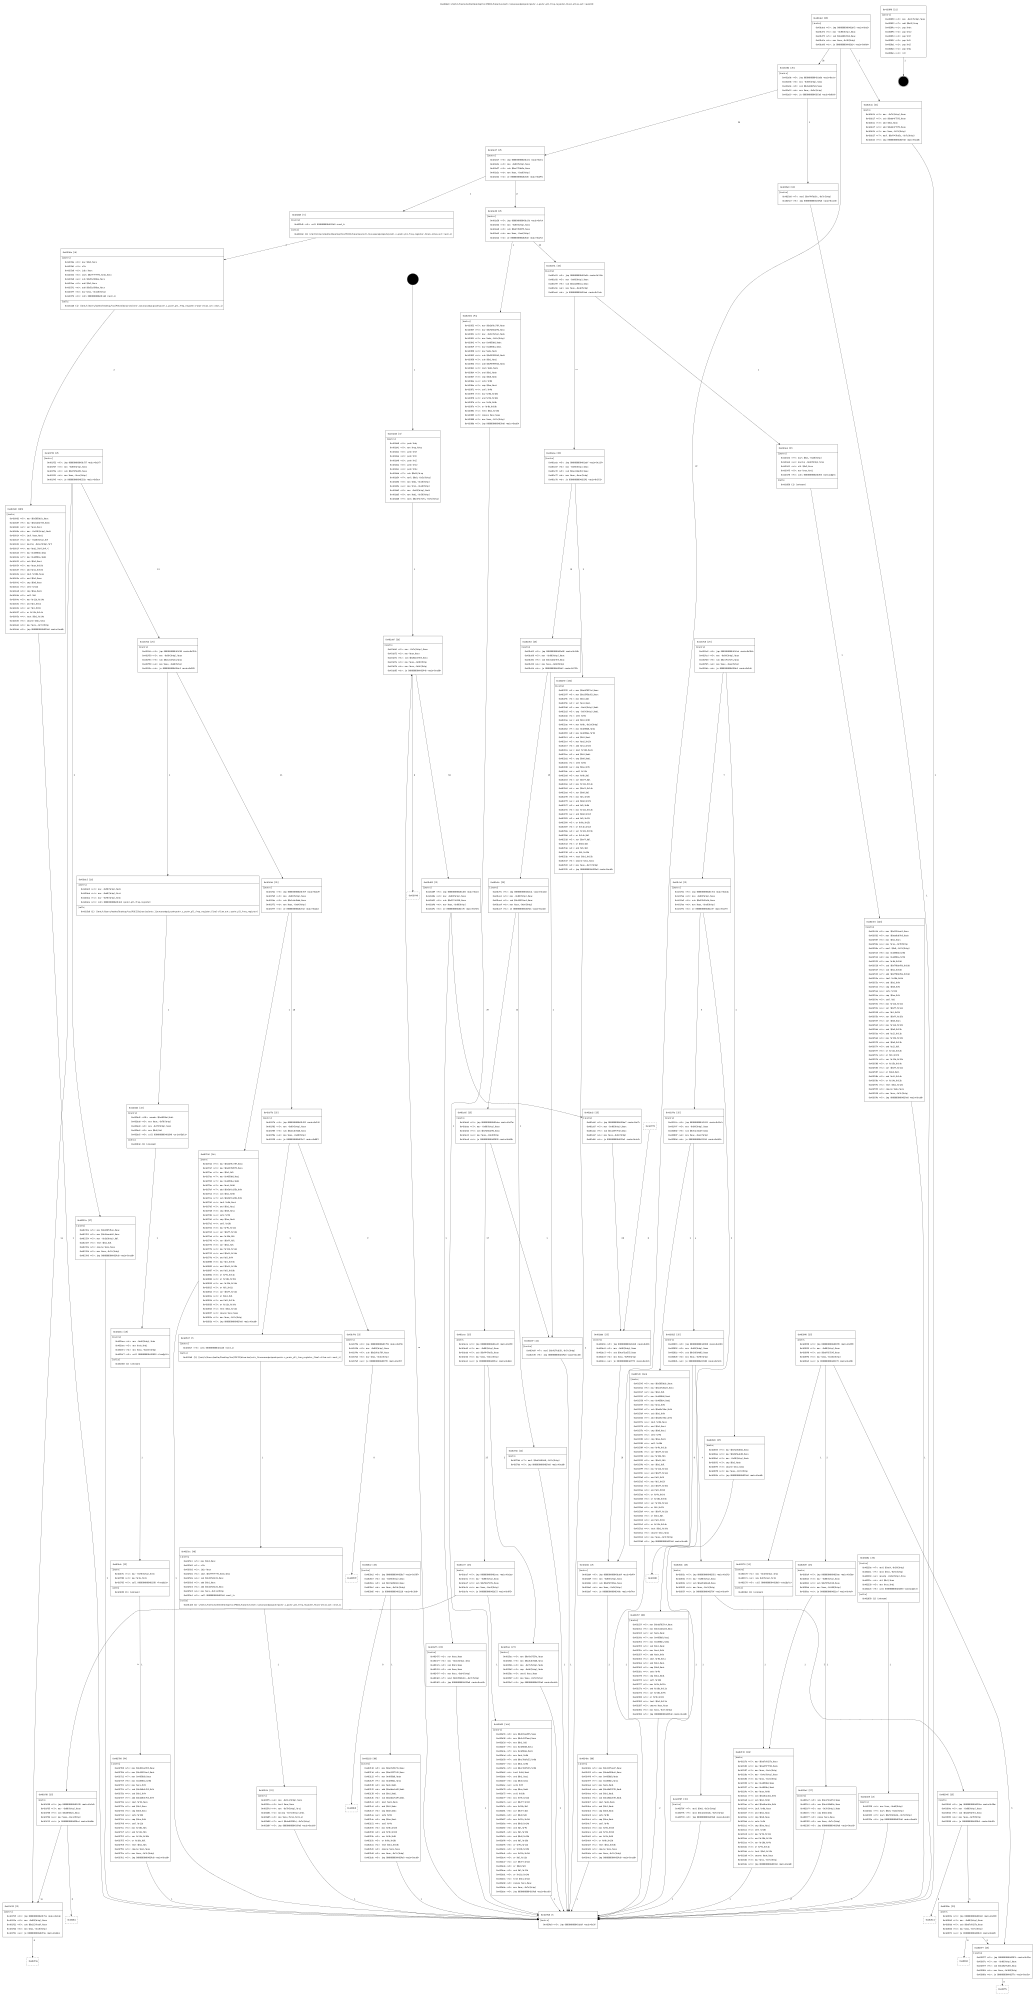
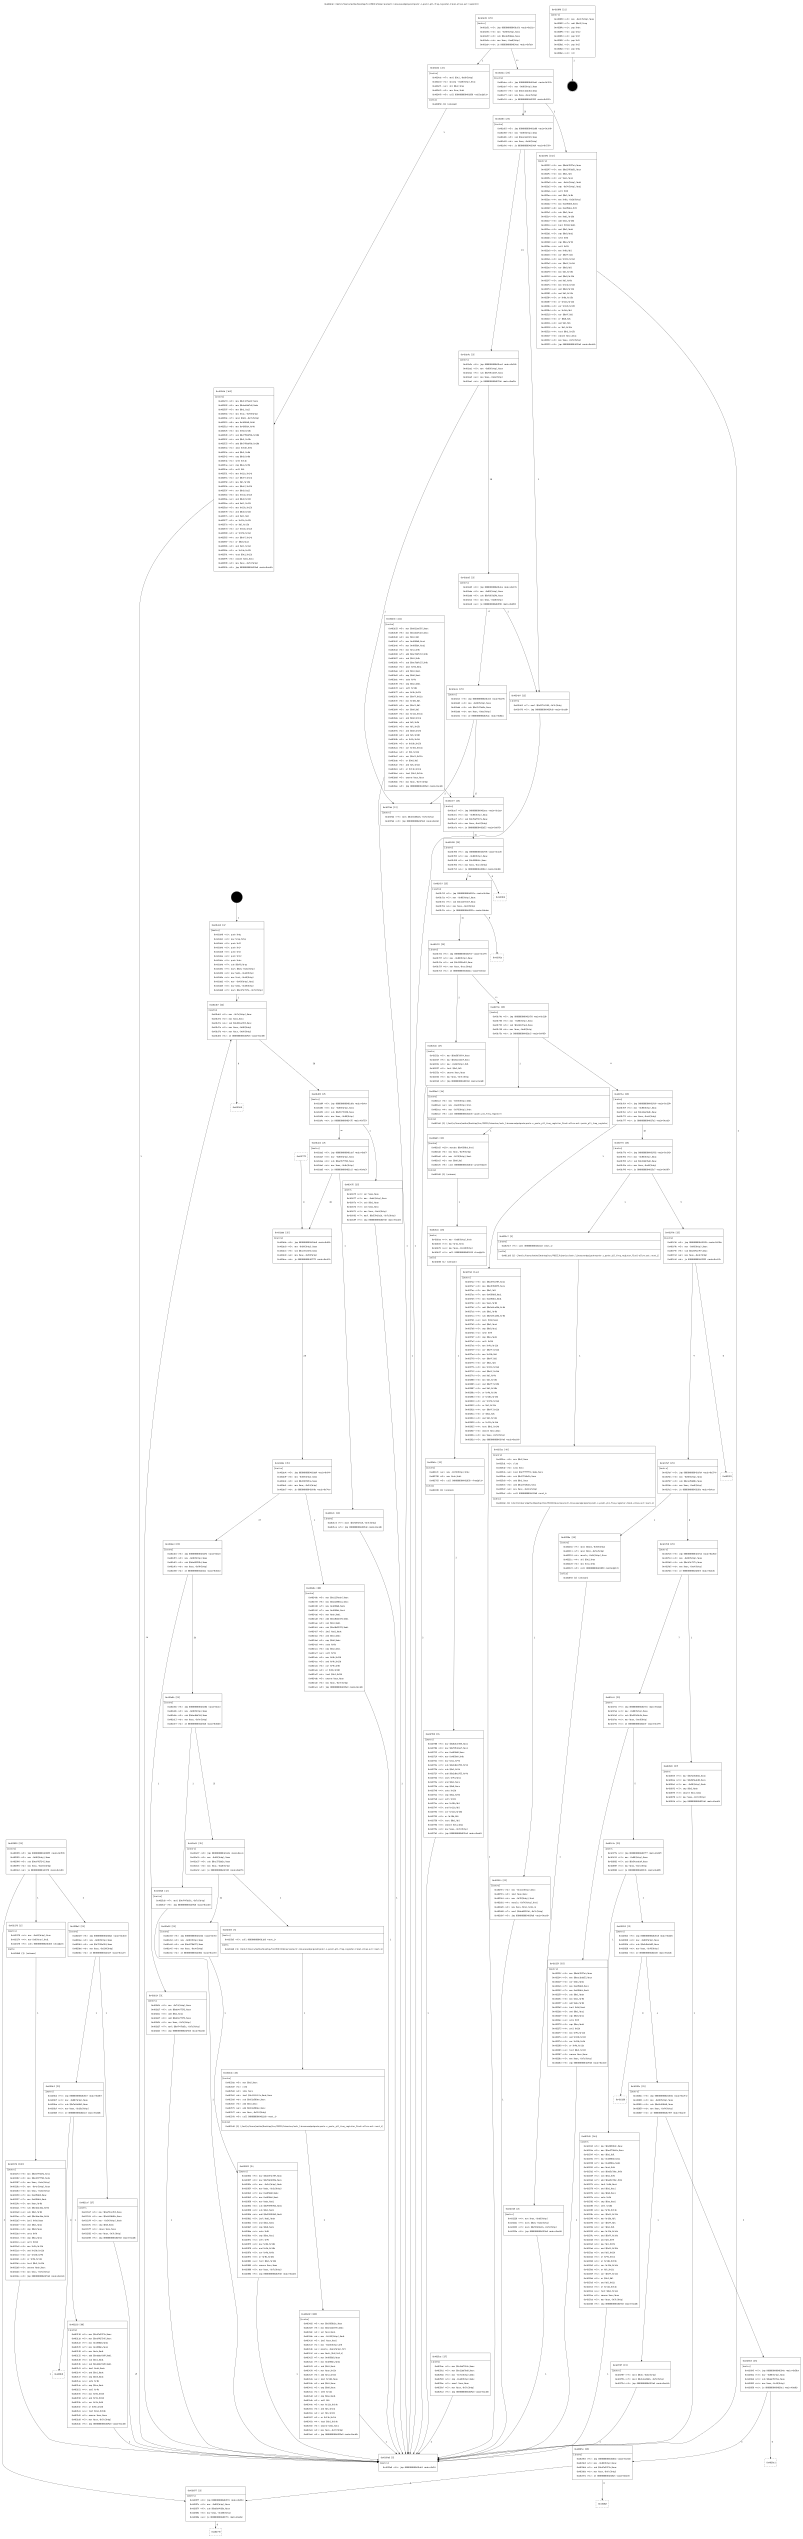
(544, 251) -> none
(677, 786) -> (248, 1517)
(57, 1193) -> (460, 927)
none -> (688, 1476)
(495, 1512) -> (460, 765)
none -> (353, 1520)
(492, 1657) -> (447, 793)
(785, 1669) -> (86, 2019)
